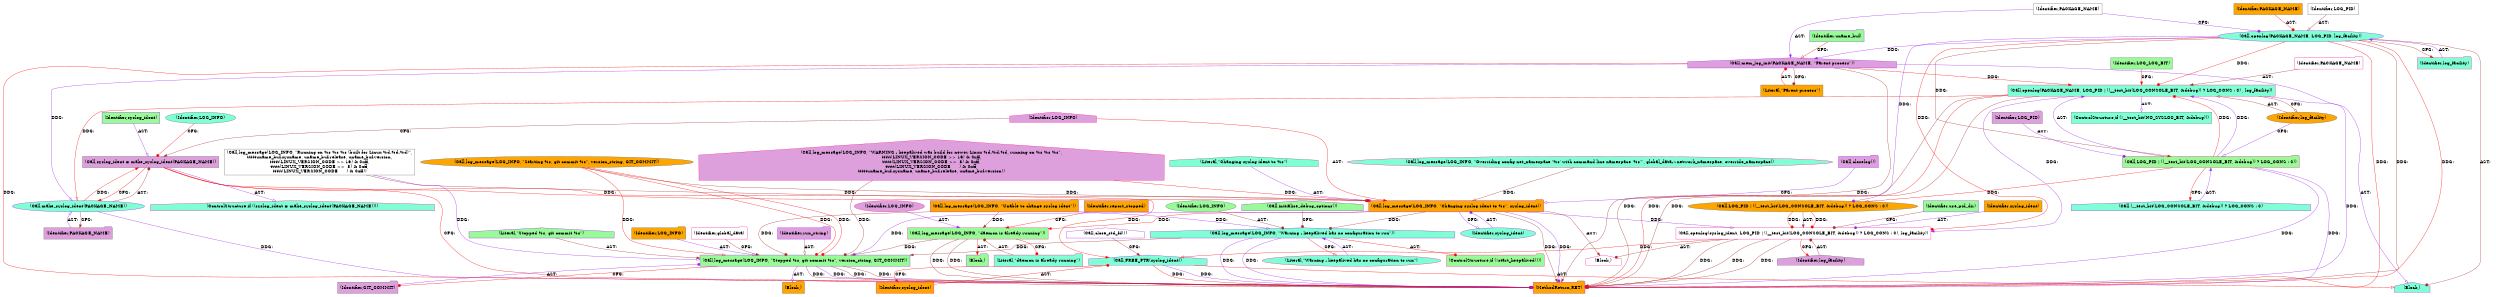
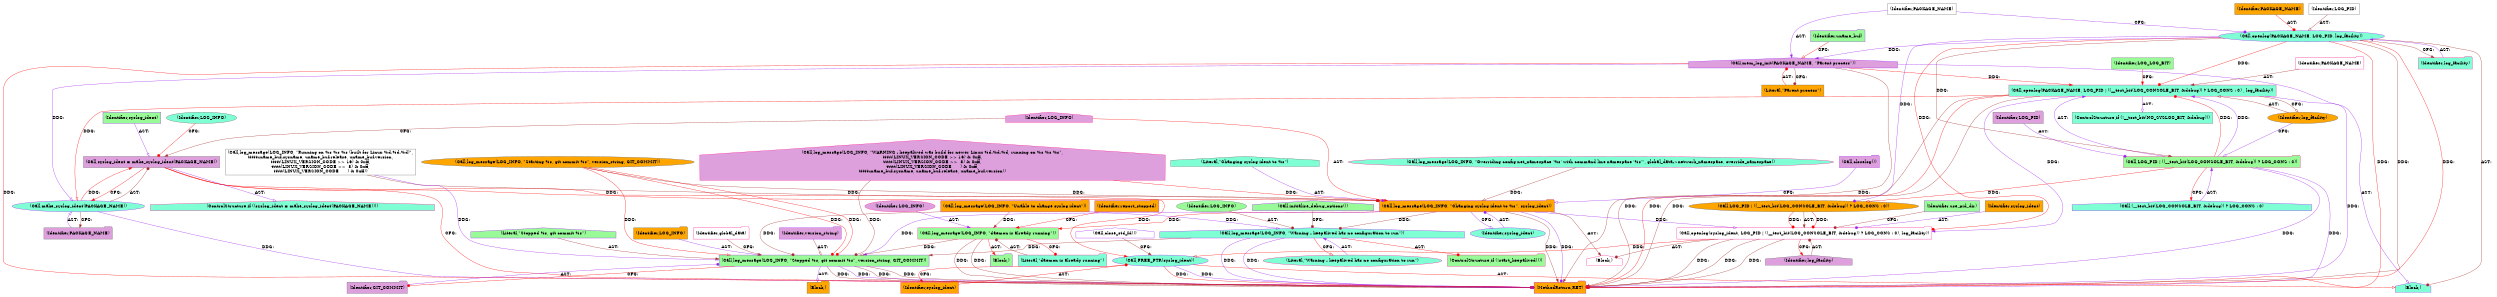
(804, 233) -> (810, 233)
(1148, 261) -> (1160, 261)
